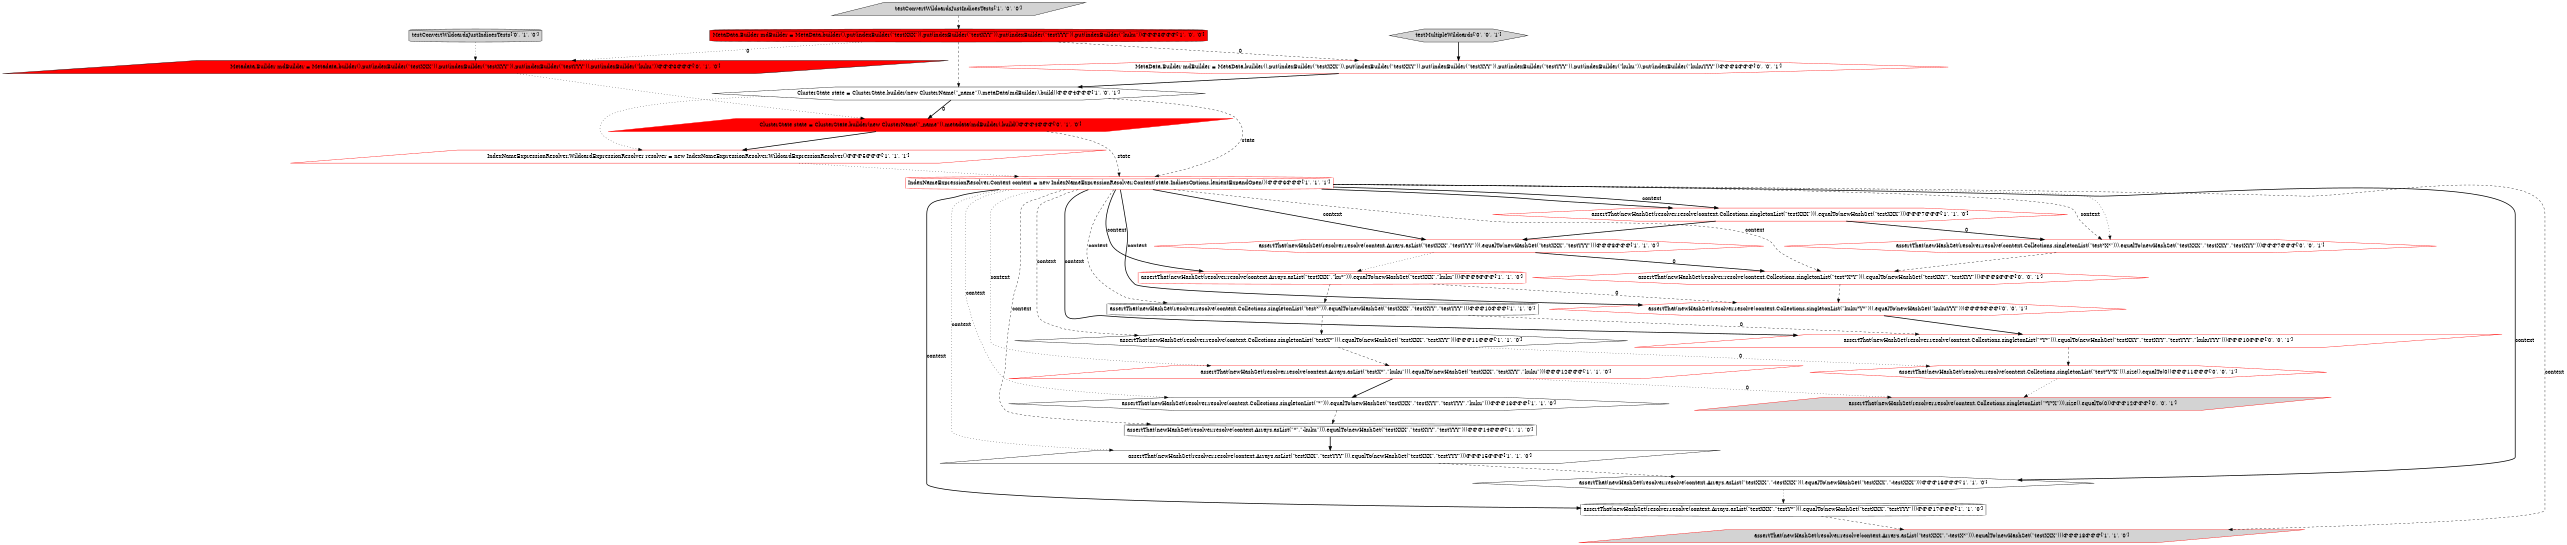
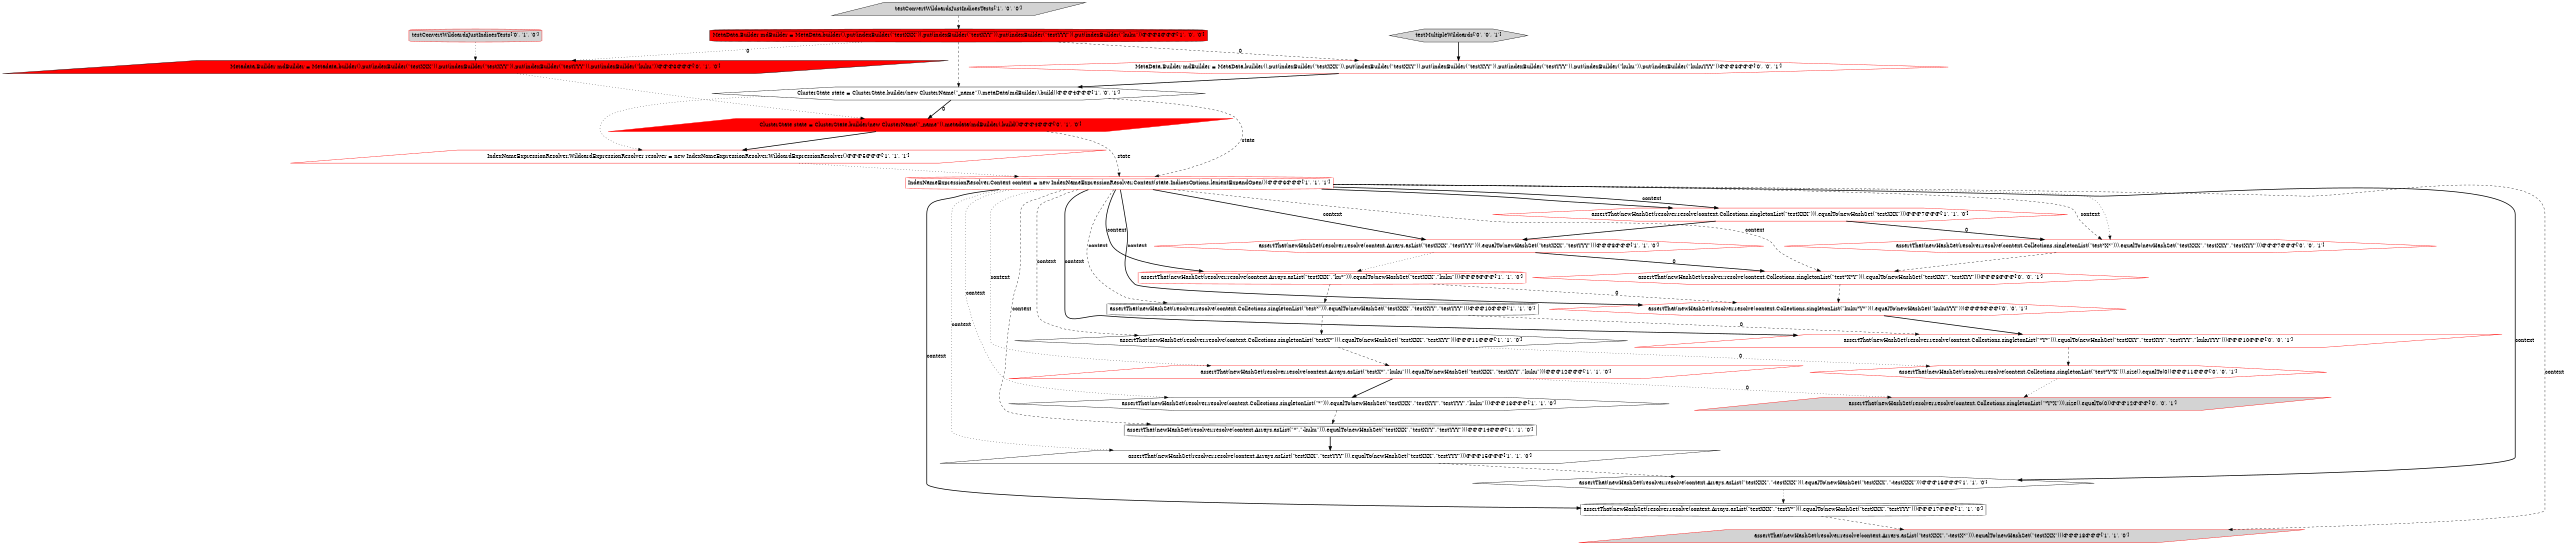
(475, 36) -> (475, 36)
